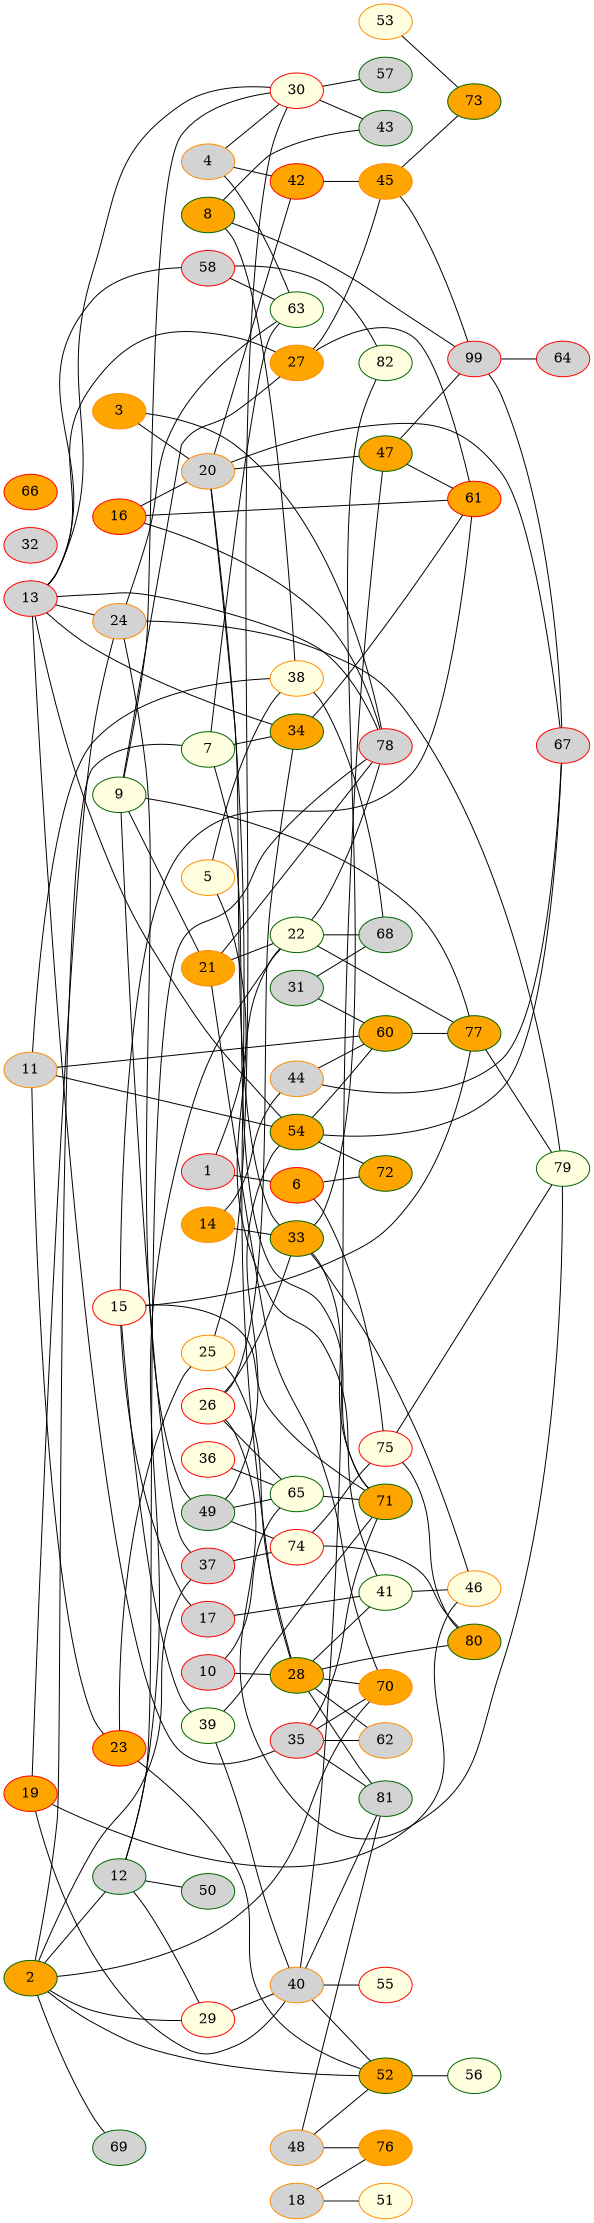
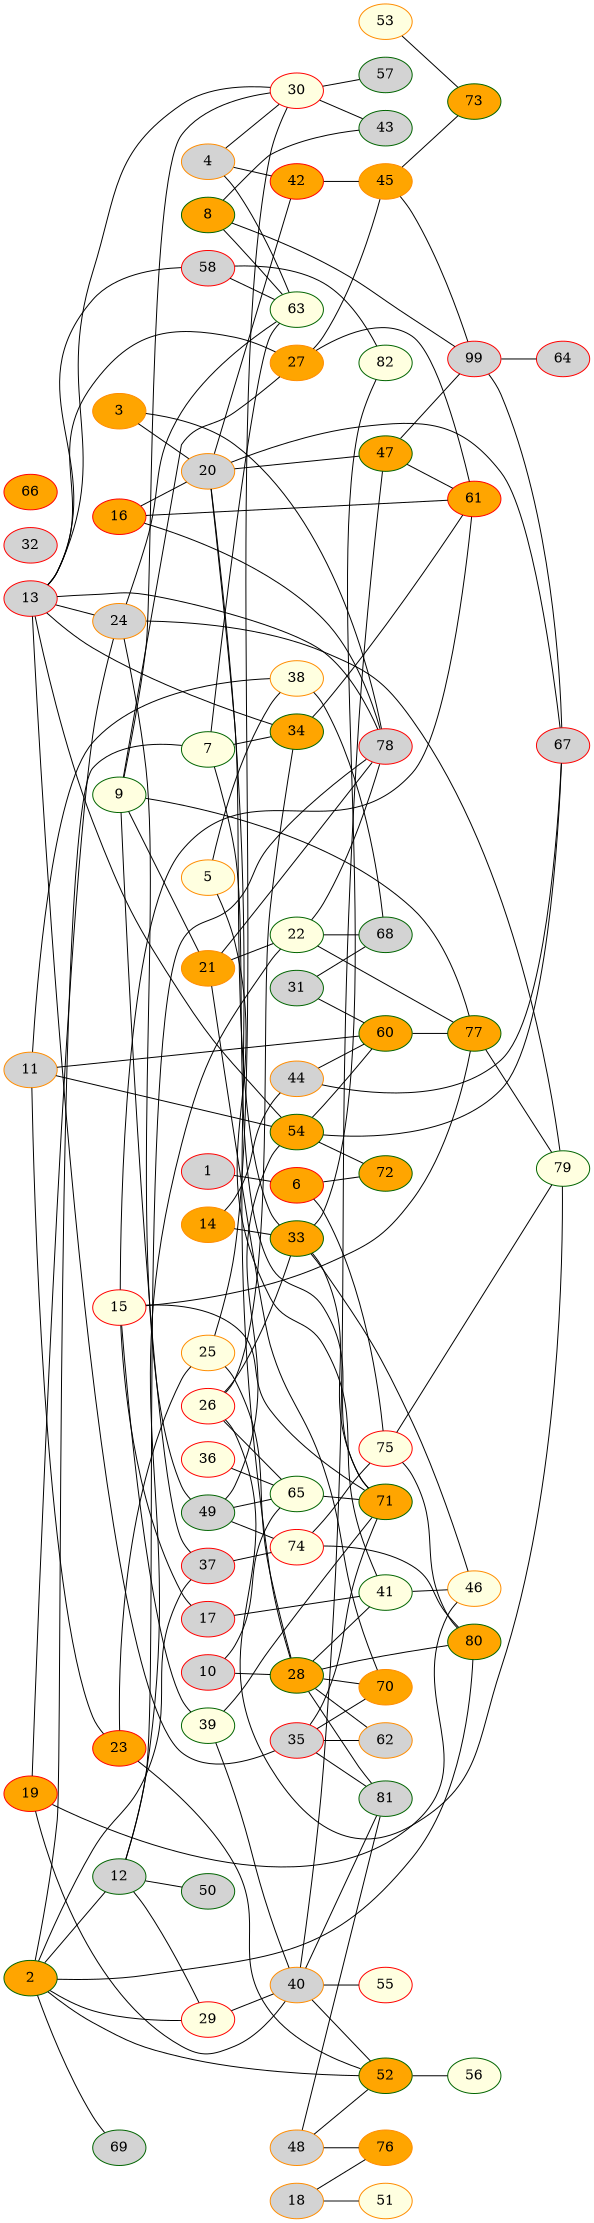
(274, 430) -> (249, 257)
(236, 1098) -> none
(268, 1886) -> (348, 1920)
